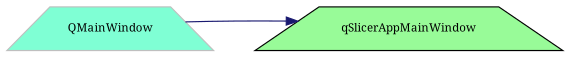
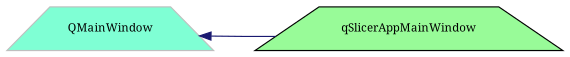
(236, 21) -> (243, 36)
